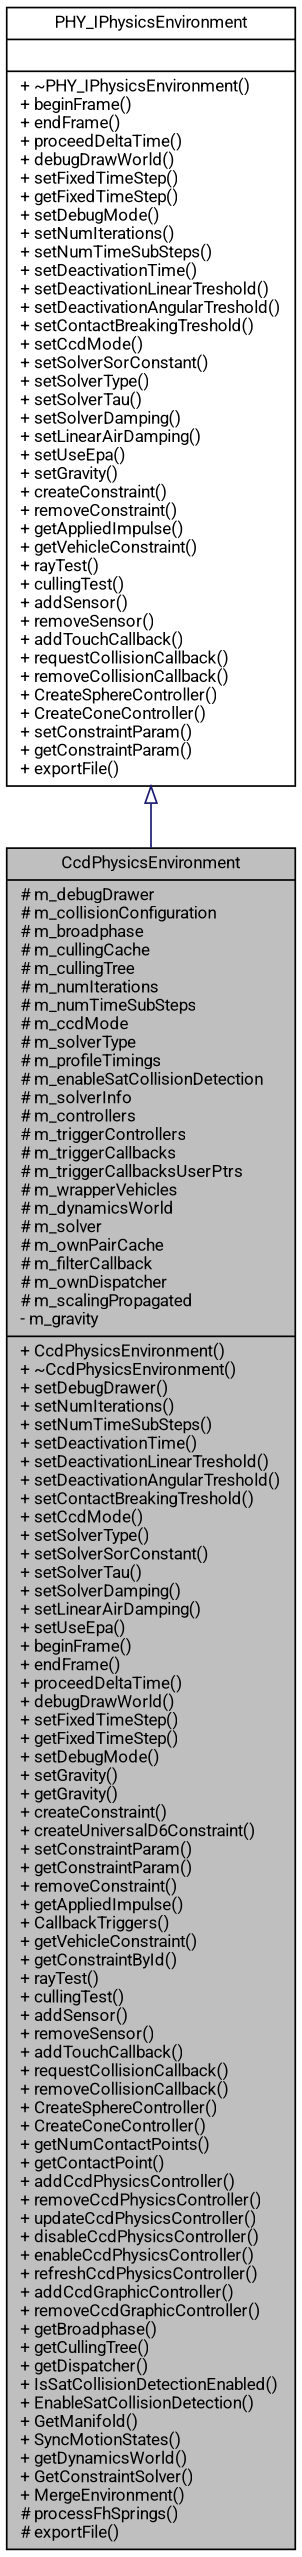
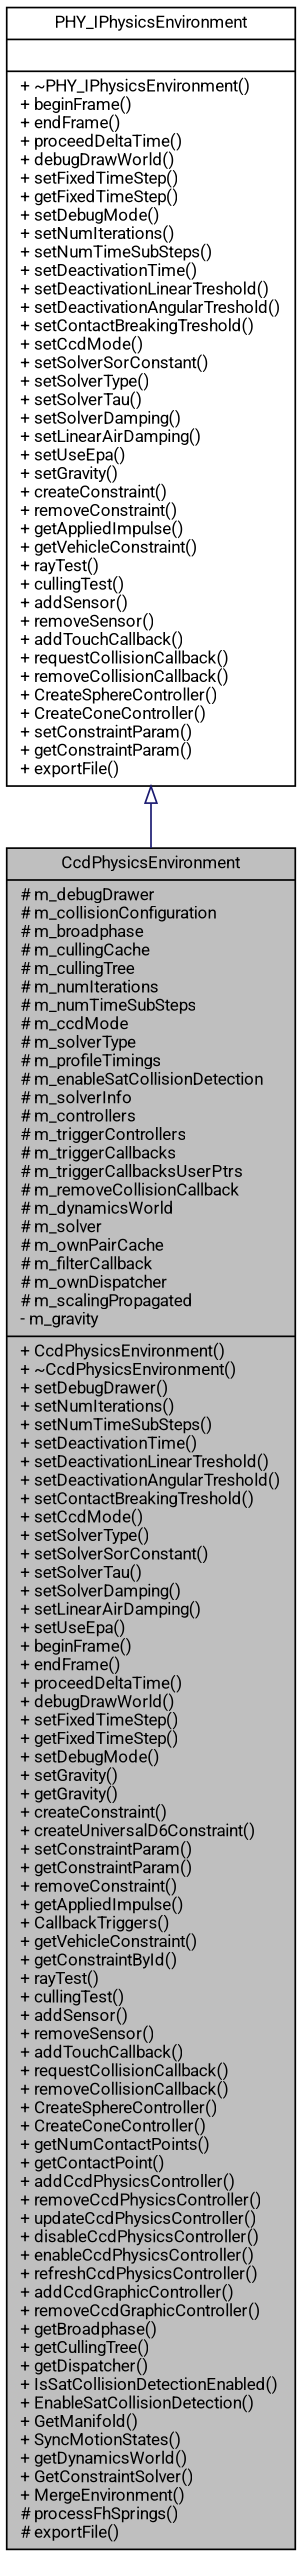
(99, 1190) -> (130, 1190)
